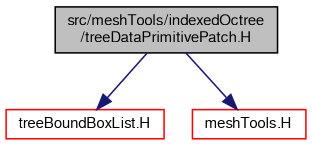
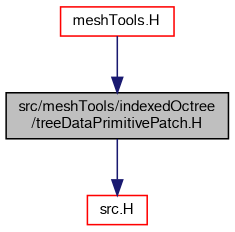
(206, 75) -> (117, 57)
(85, 124) -> (117, 210)
